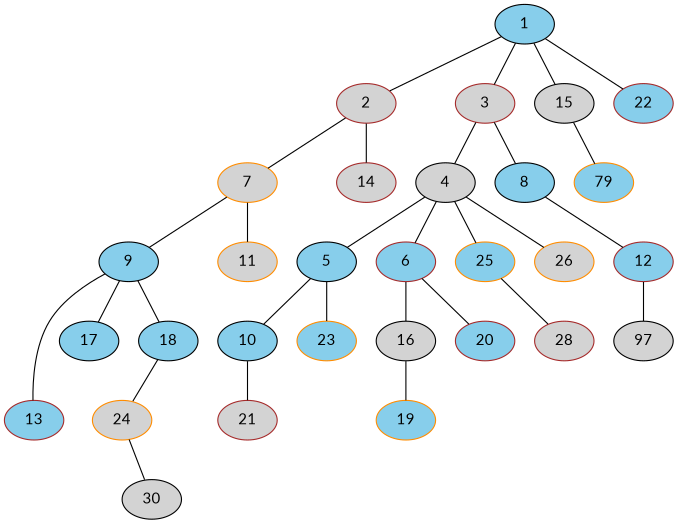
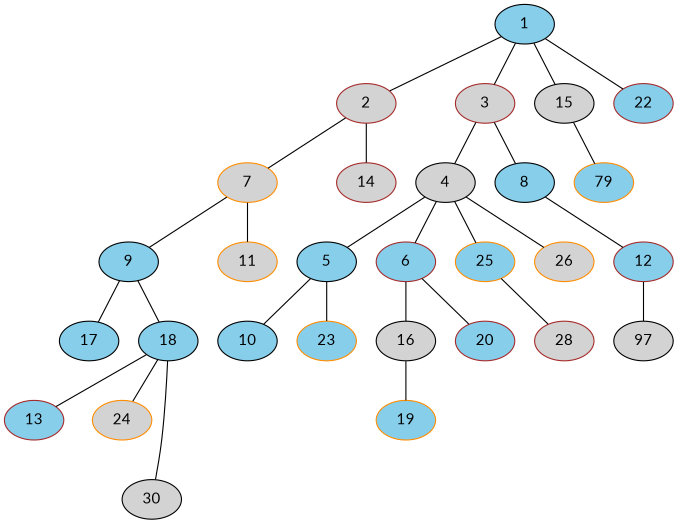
(48, 325) -> (101, 381)
(248, 420) -> none
(137, 460) -> (164, 420)
